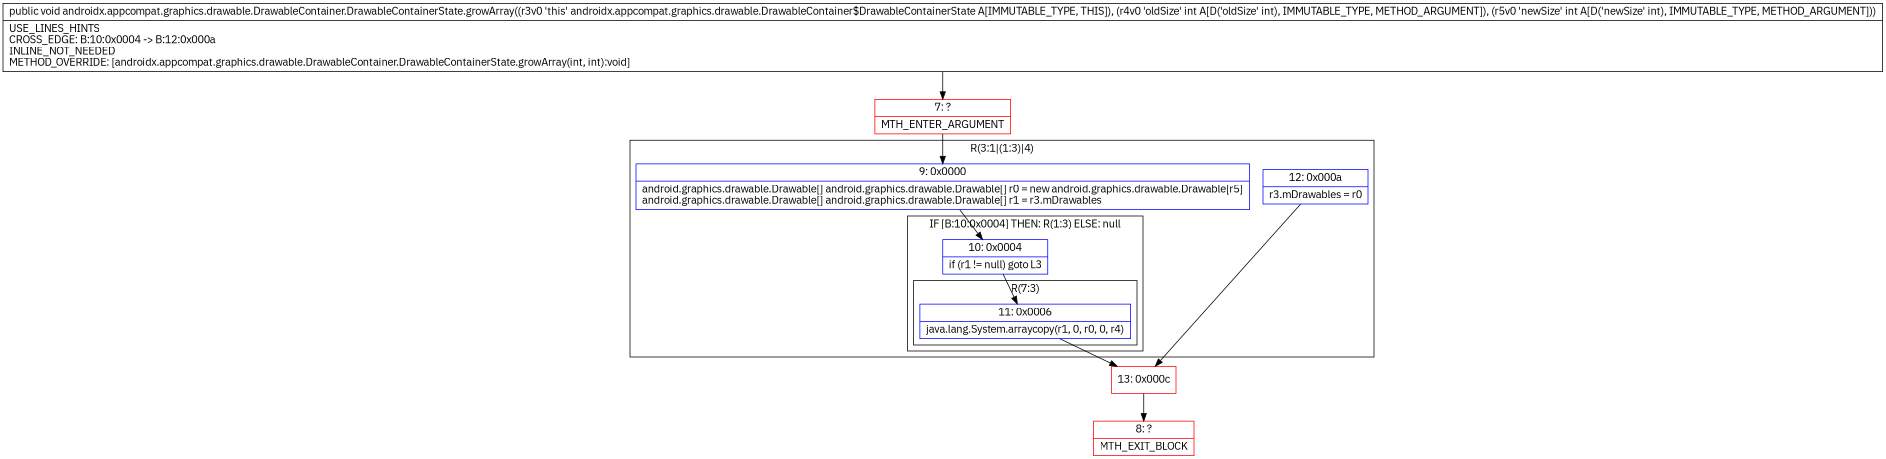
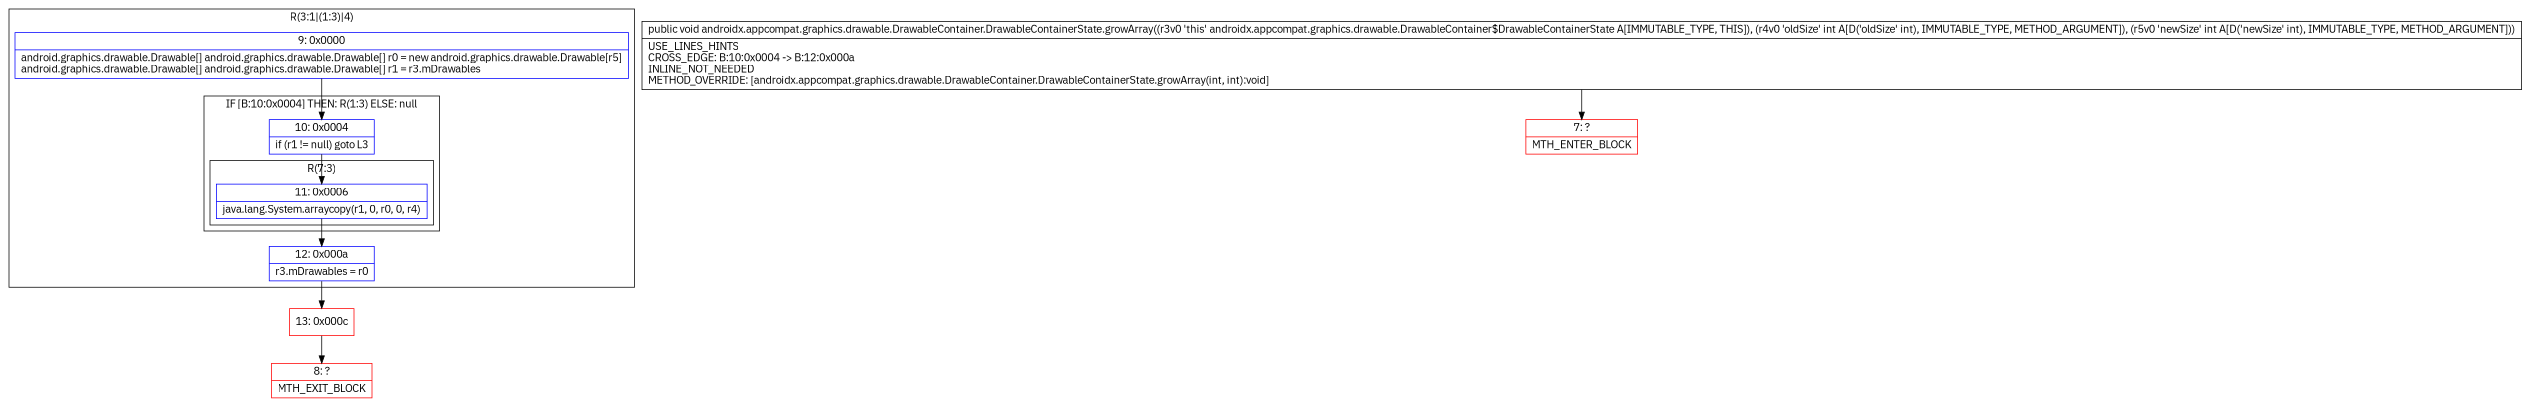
(943, 125) -> (1582, 145)
(943, 145) -> none
(1085, 351) -> (322, 229)
